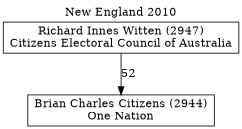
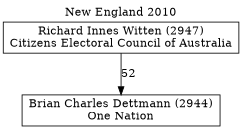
(121, 110) -> (121, 110)
